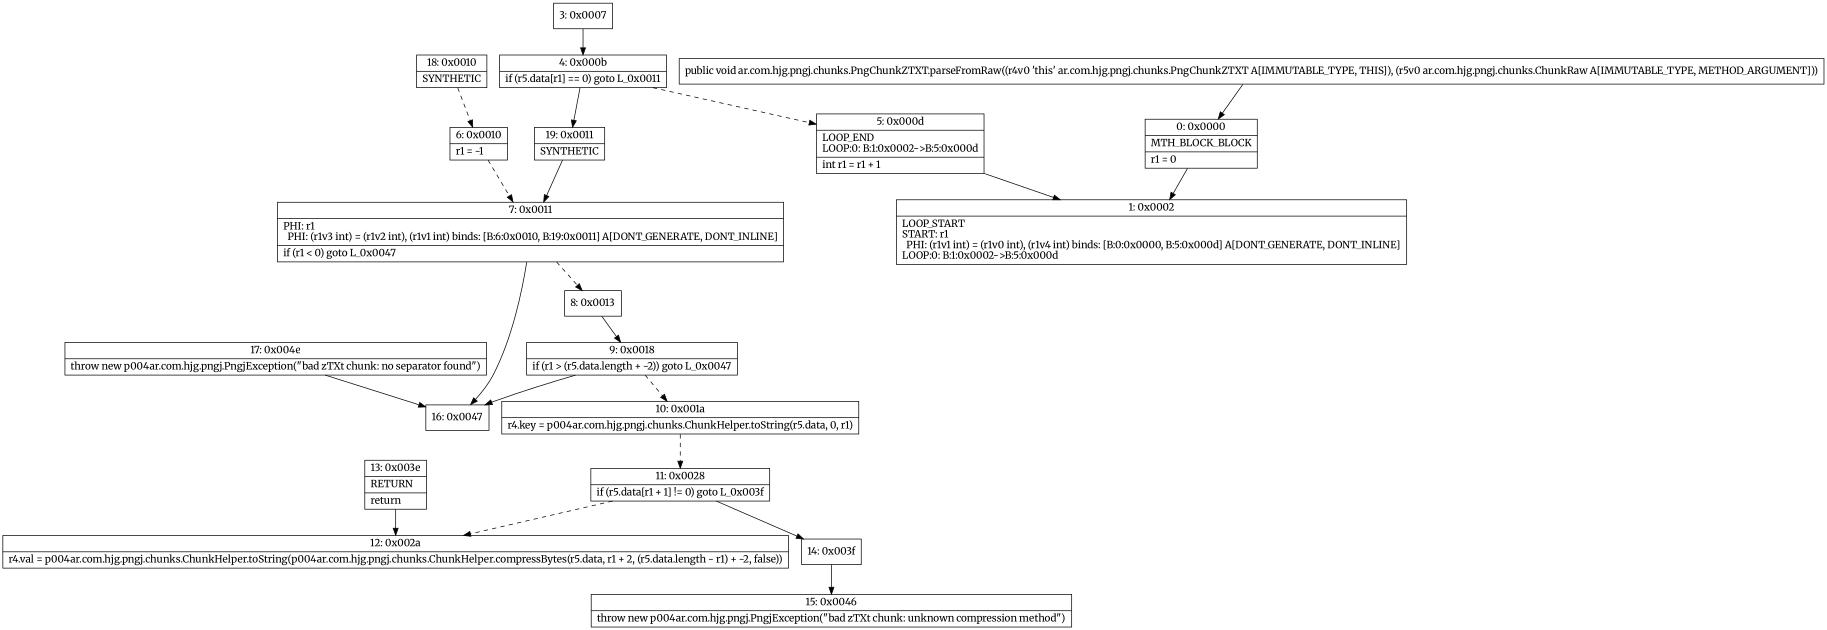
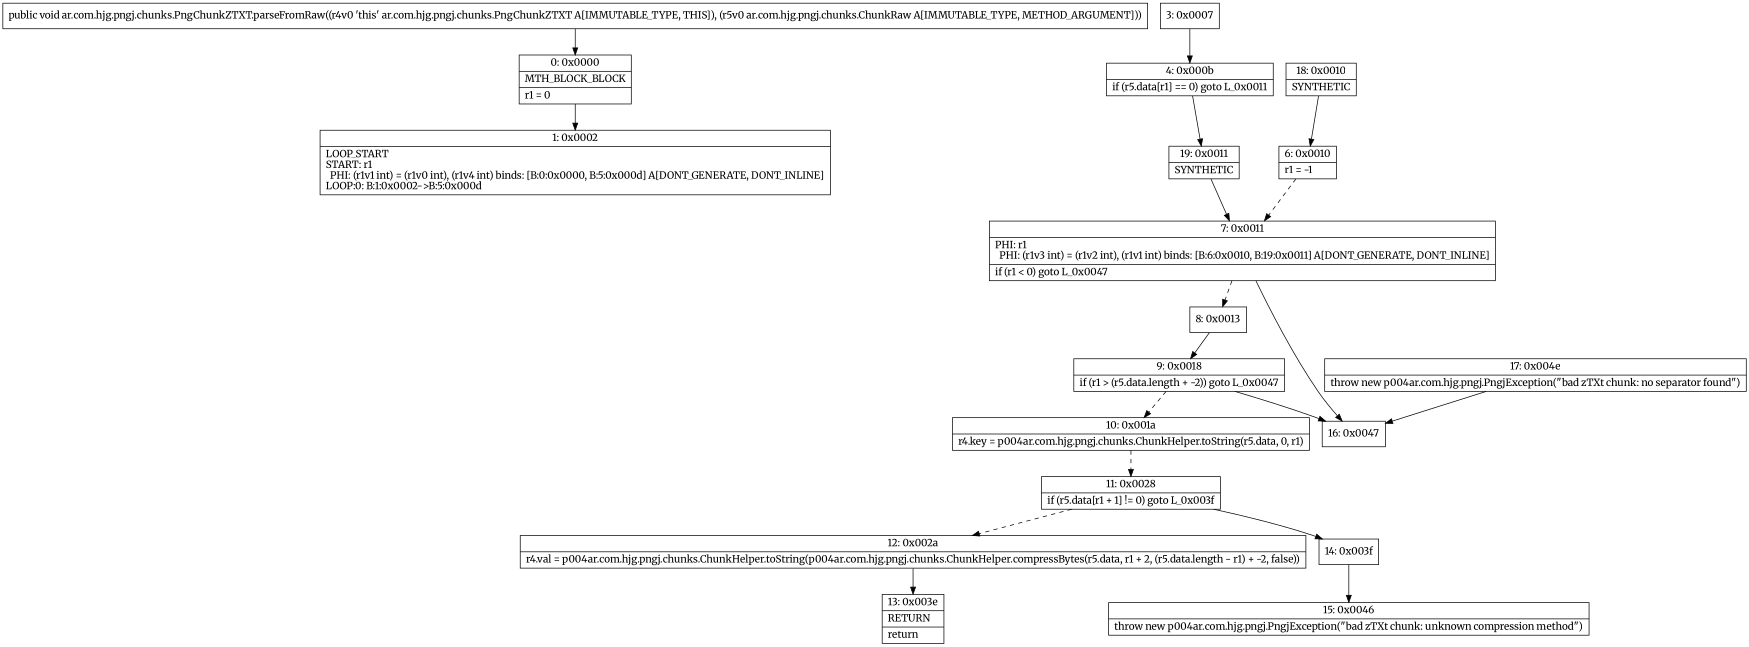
(464, 104) -> (1315, 118)
(900, 144) -> none
(396, 519) -> (913, 578)
